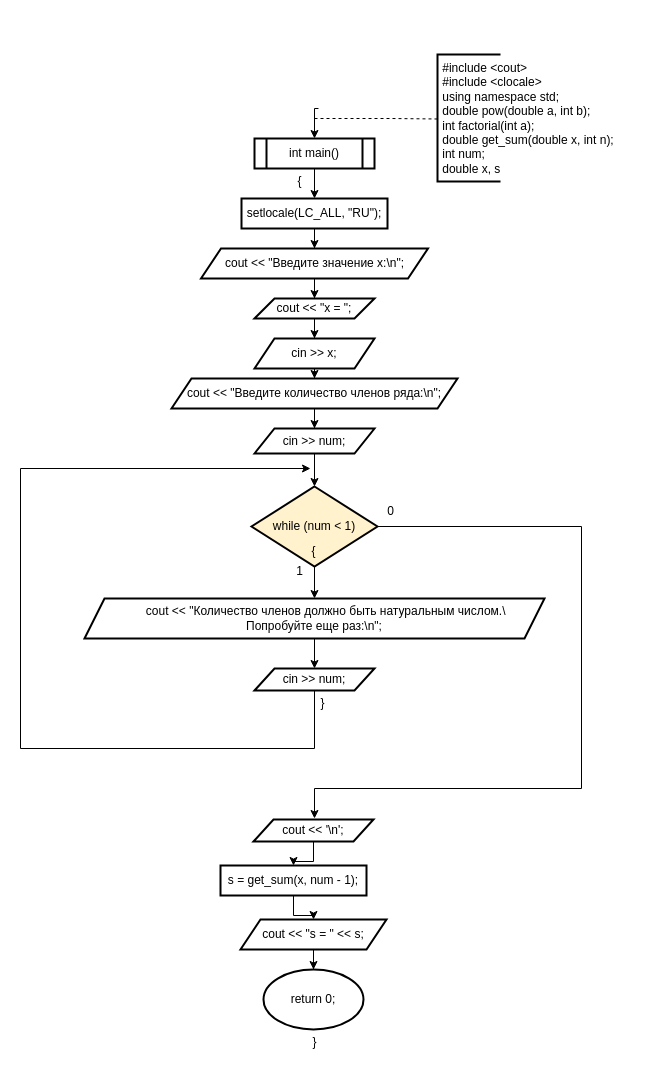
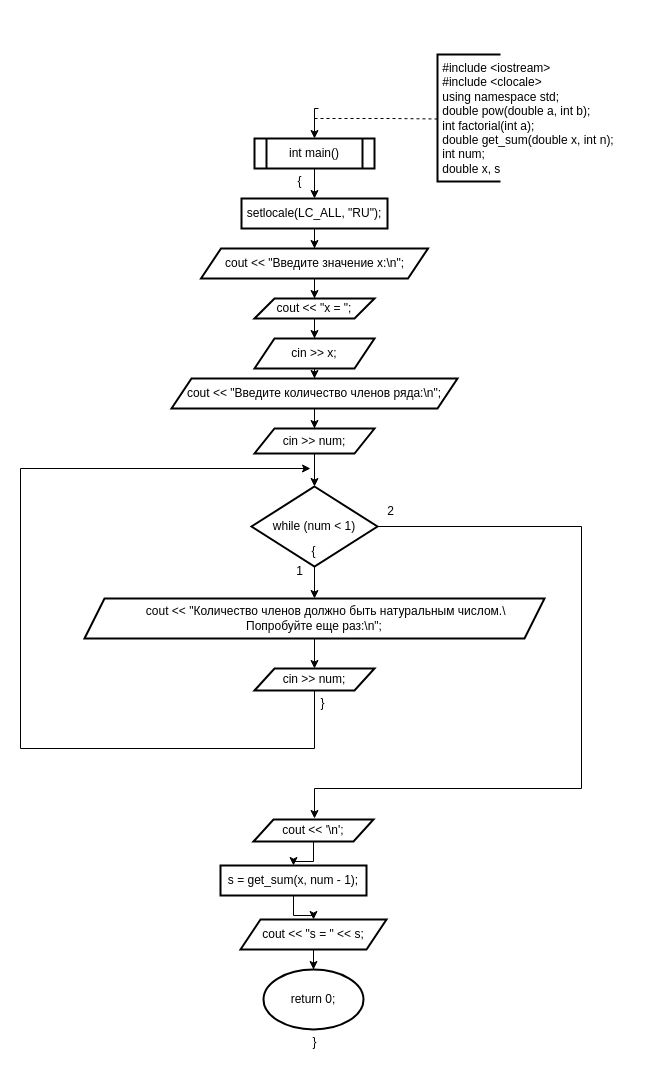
(529, 119) -> (529, 119)
(391, 512) -> (391, 512)
(315, 527) -> (315, 527)
